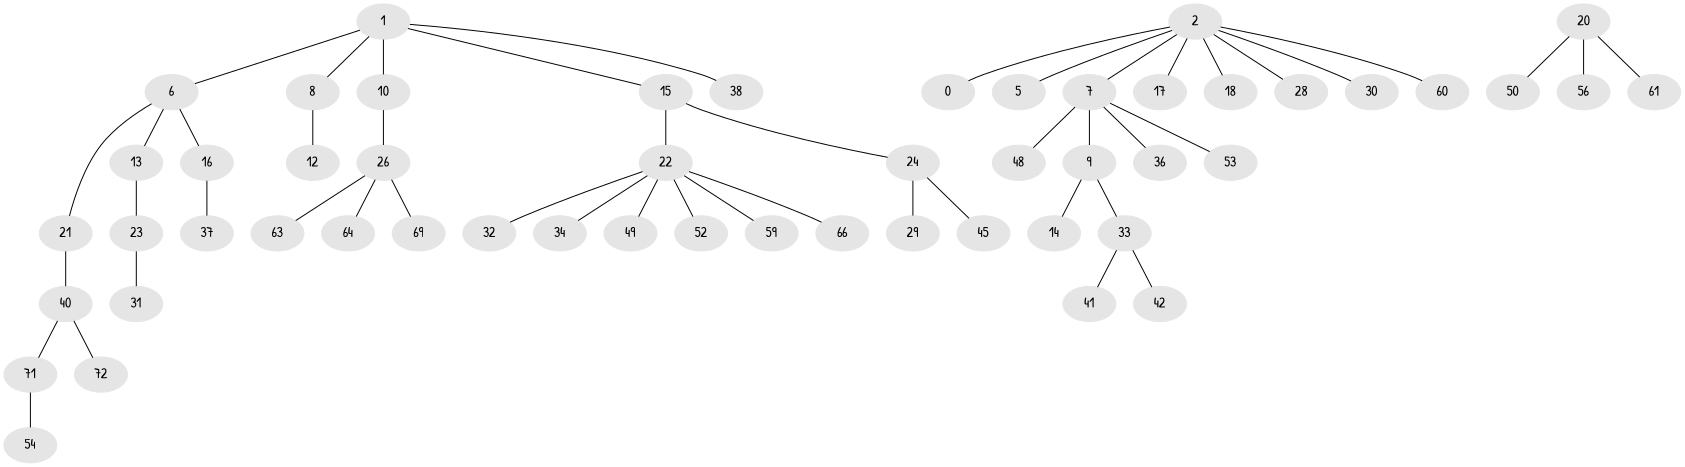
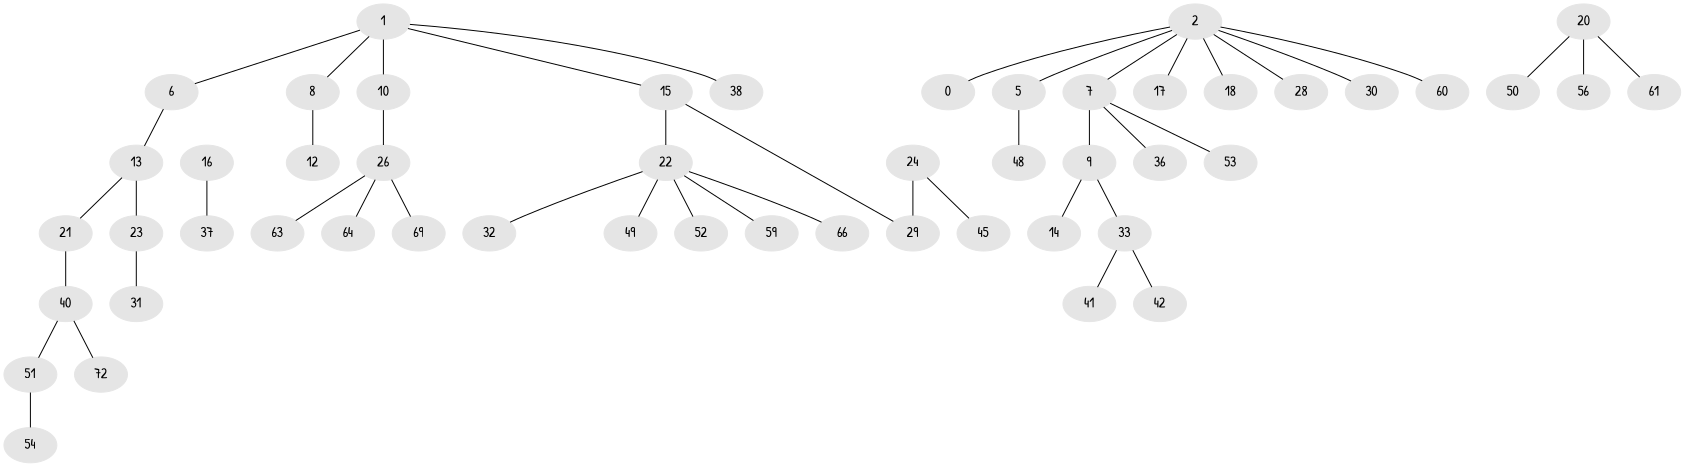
(1054, 127) -> (1019, 128)
(189, 128) -> none
(786, 135) -> (789, 163)
(97, 150) -> (101, 198)
(560, 233) -> none
(30, 375) -> (30, 375)
